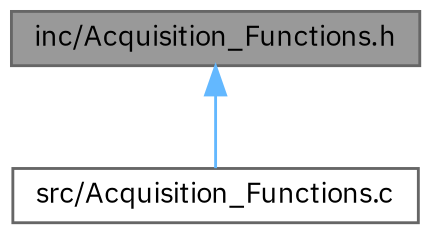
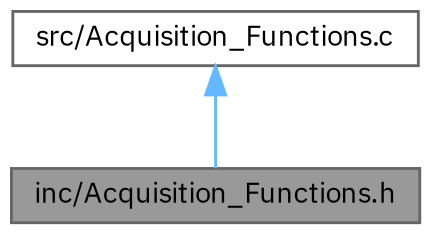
(216, 132) -> (216, 132)
